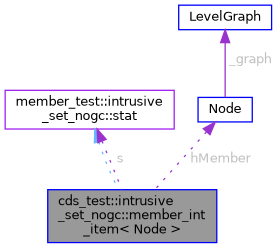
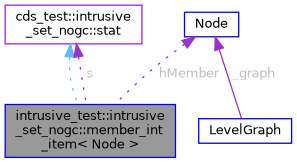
(225, 70) -> (230, 84)
(90, 110) -> (74, 25)
(132, 216) -> (90, 131)
